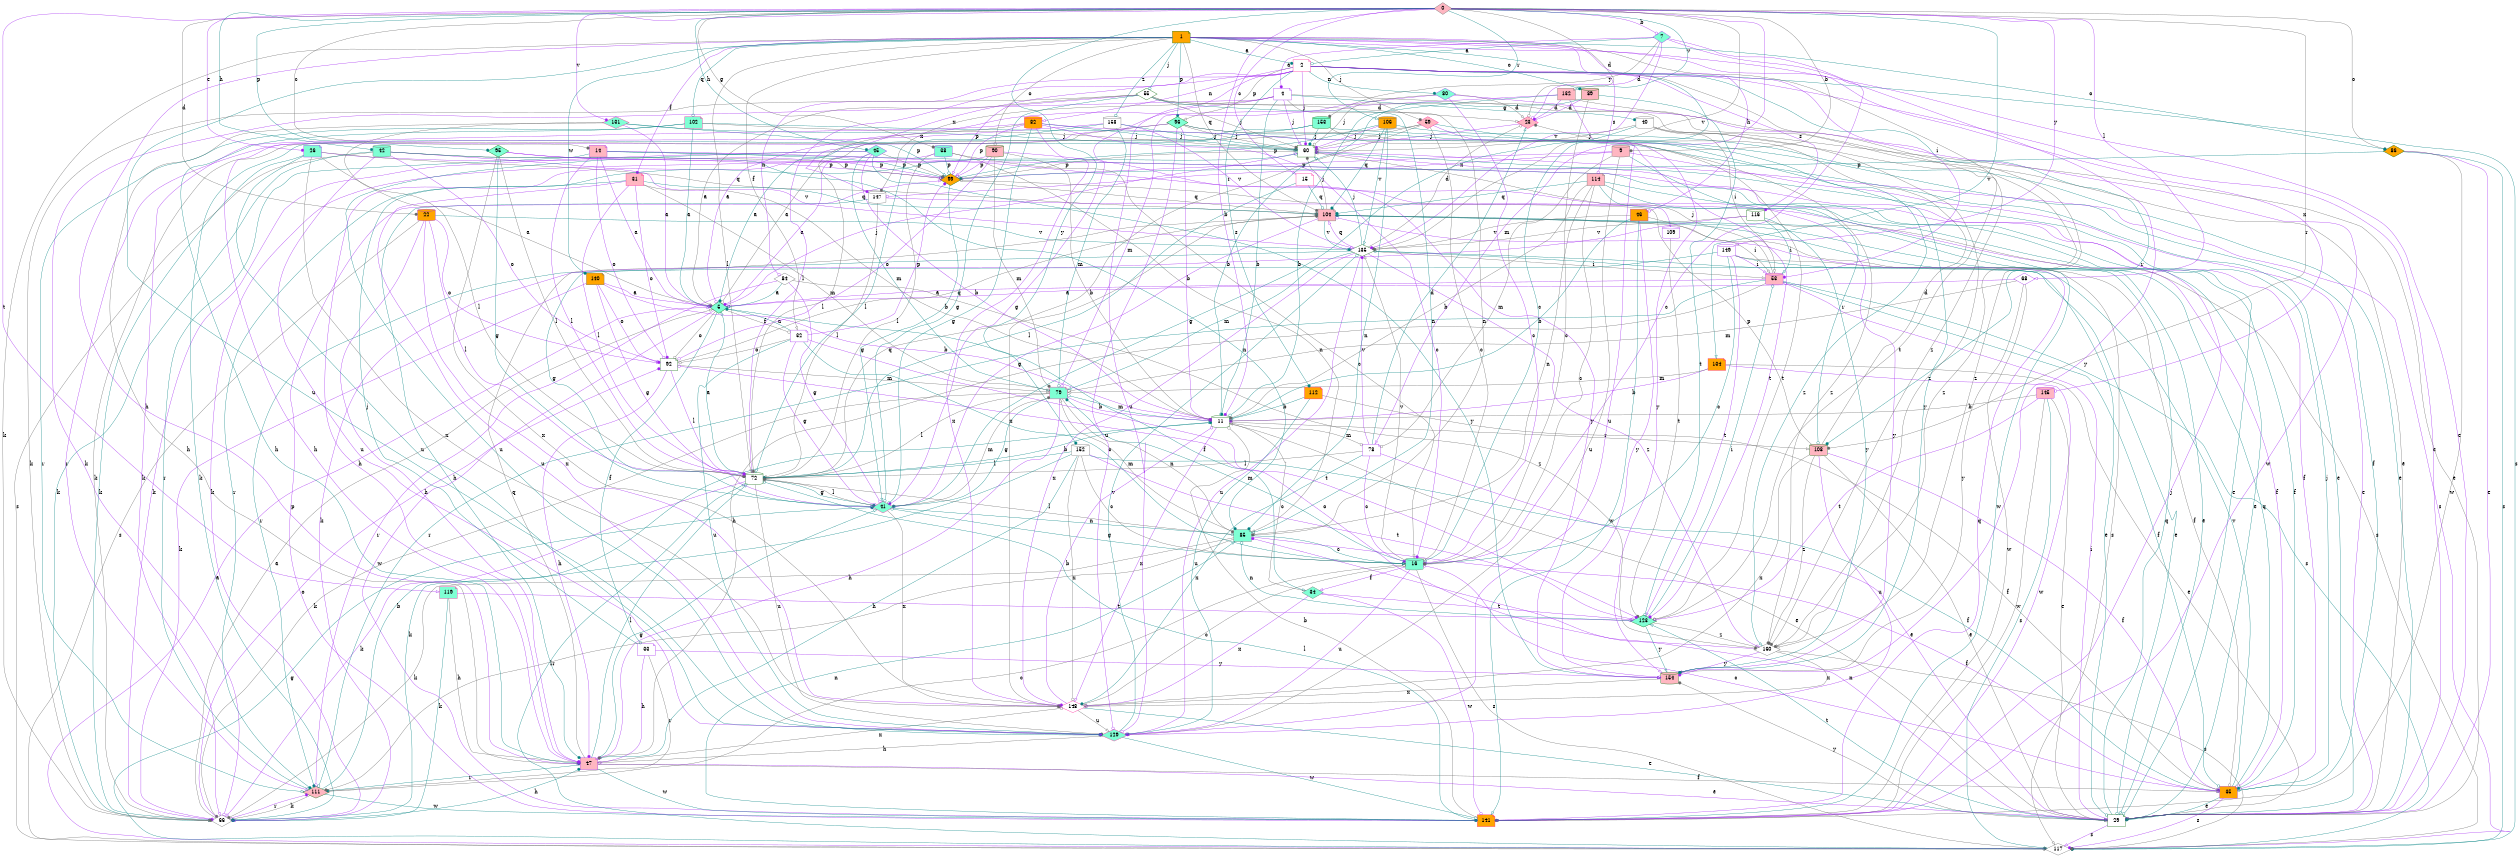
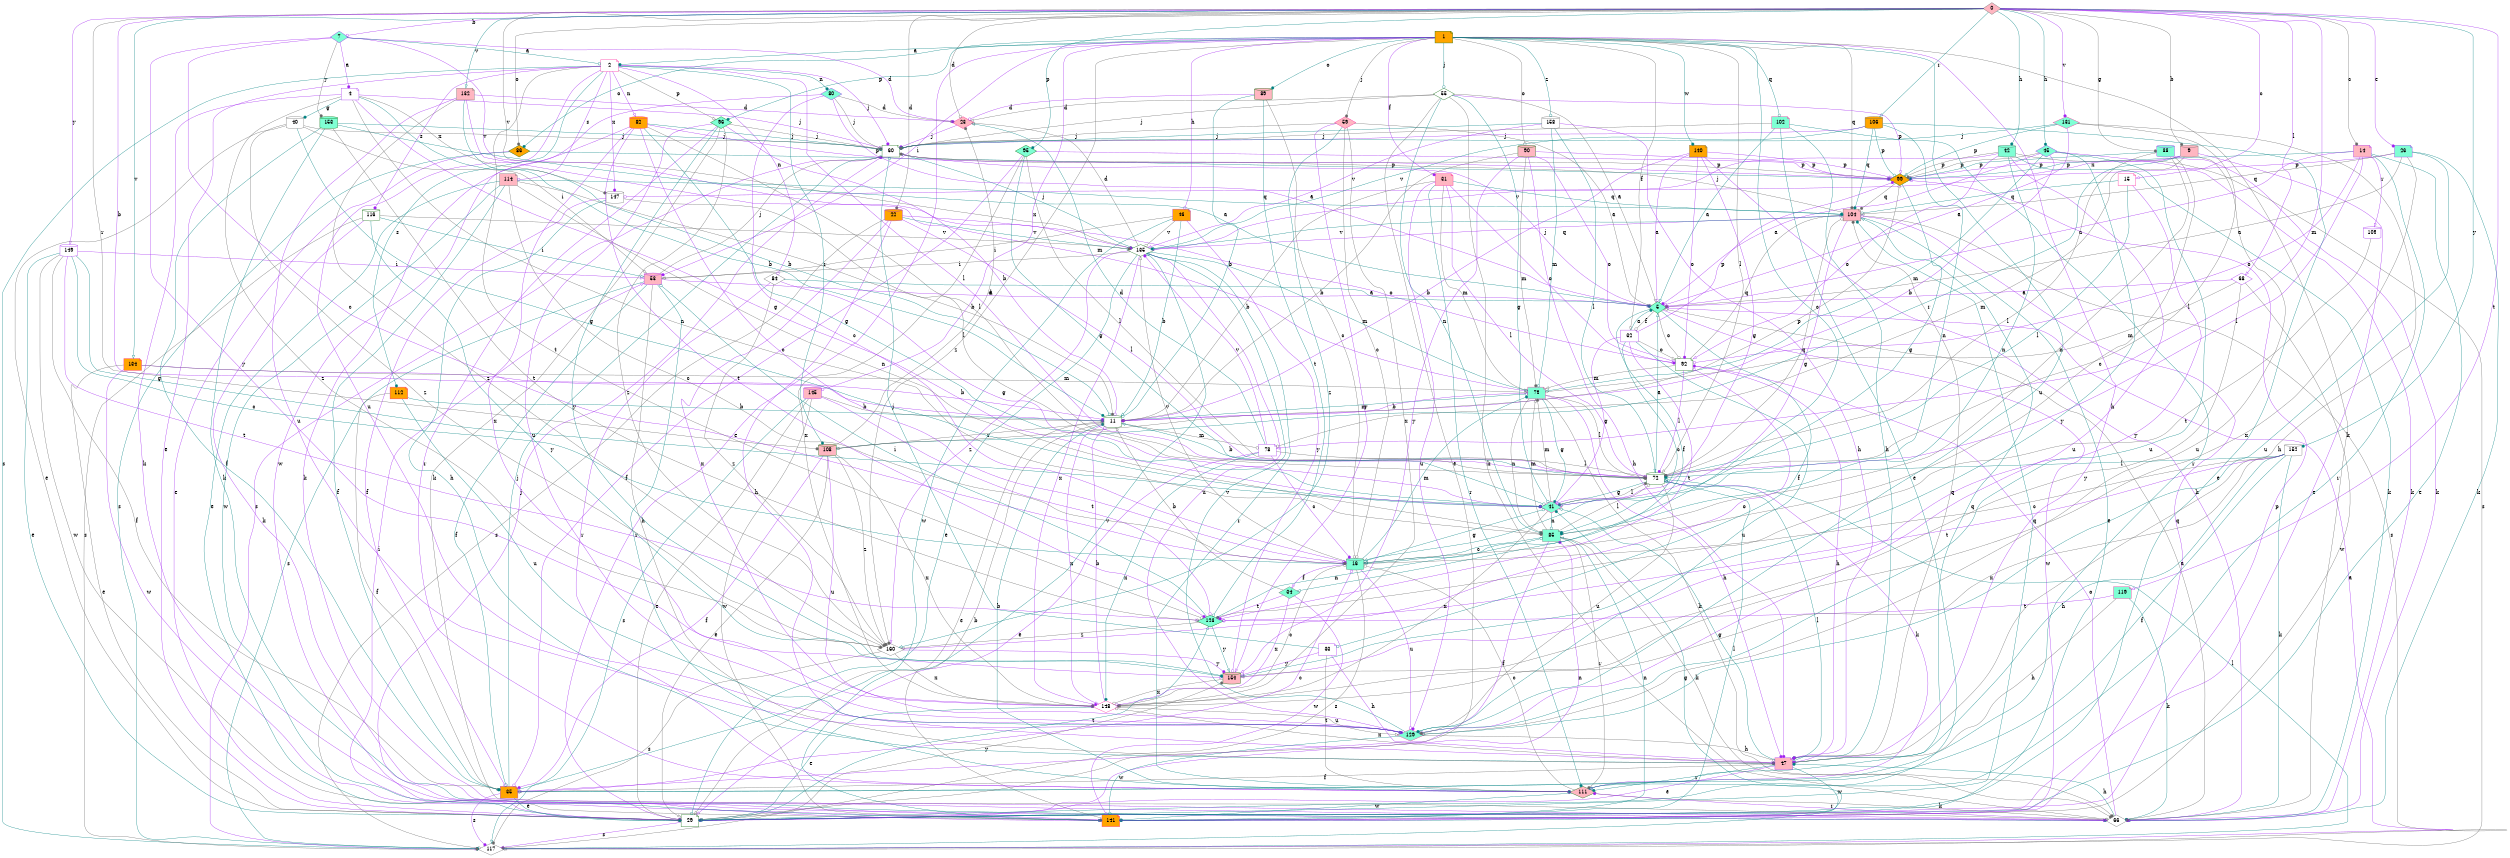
none -> (1808, 162)
(1282, 507) -> (1174, 507)
(406, 585) -> (1925, 697)
(670, 721) -> (1326, 721)
(2266, 796) -> (312, 787)
